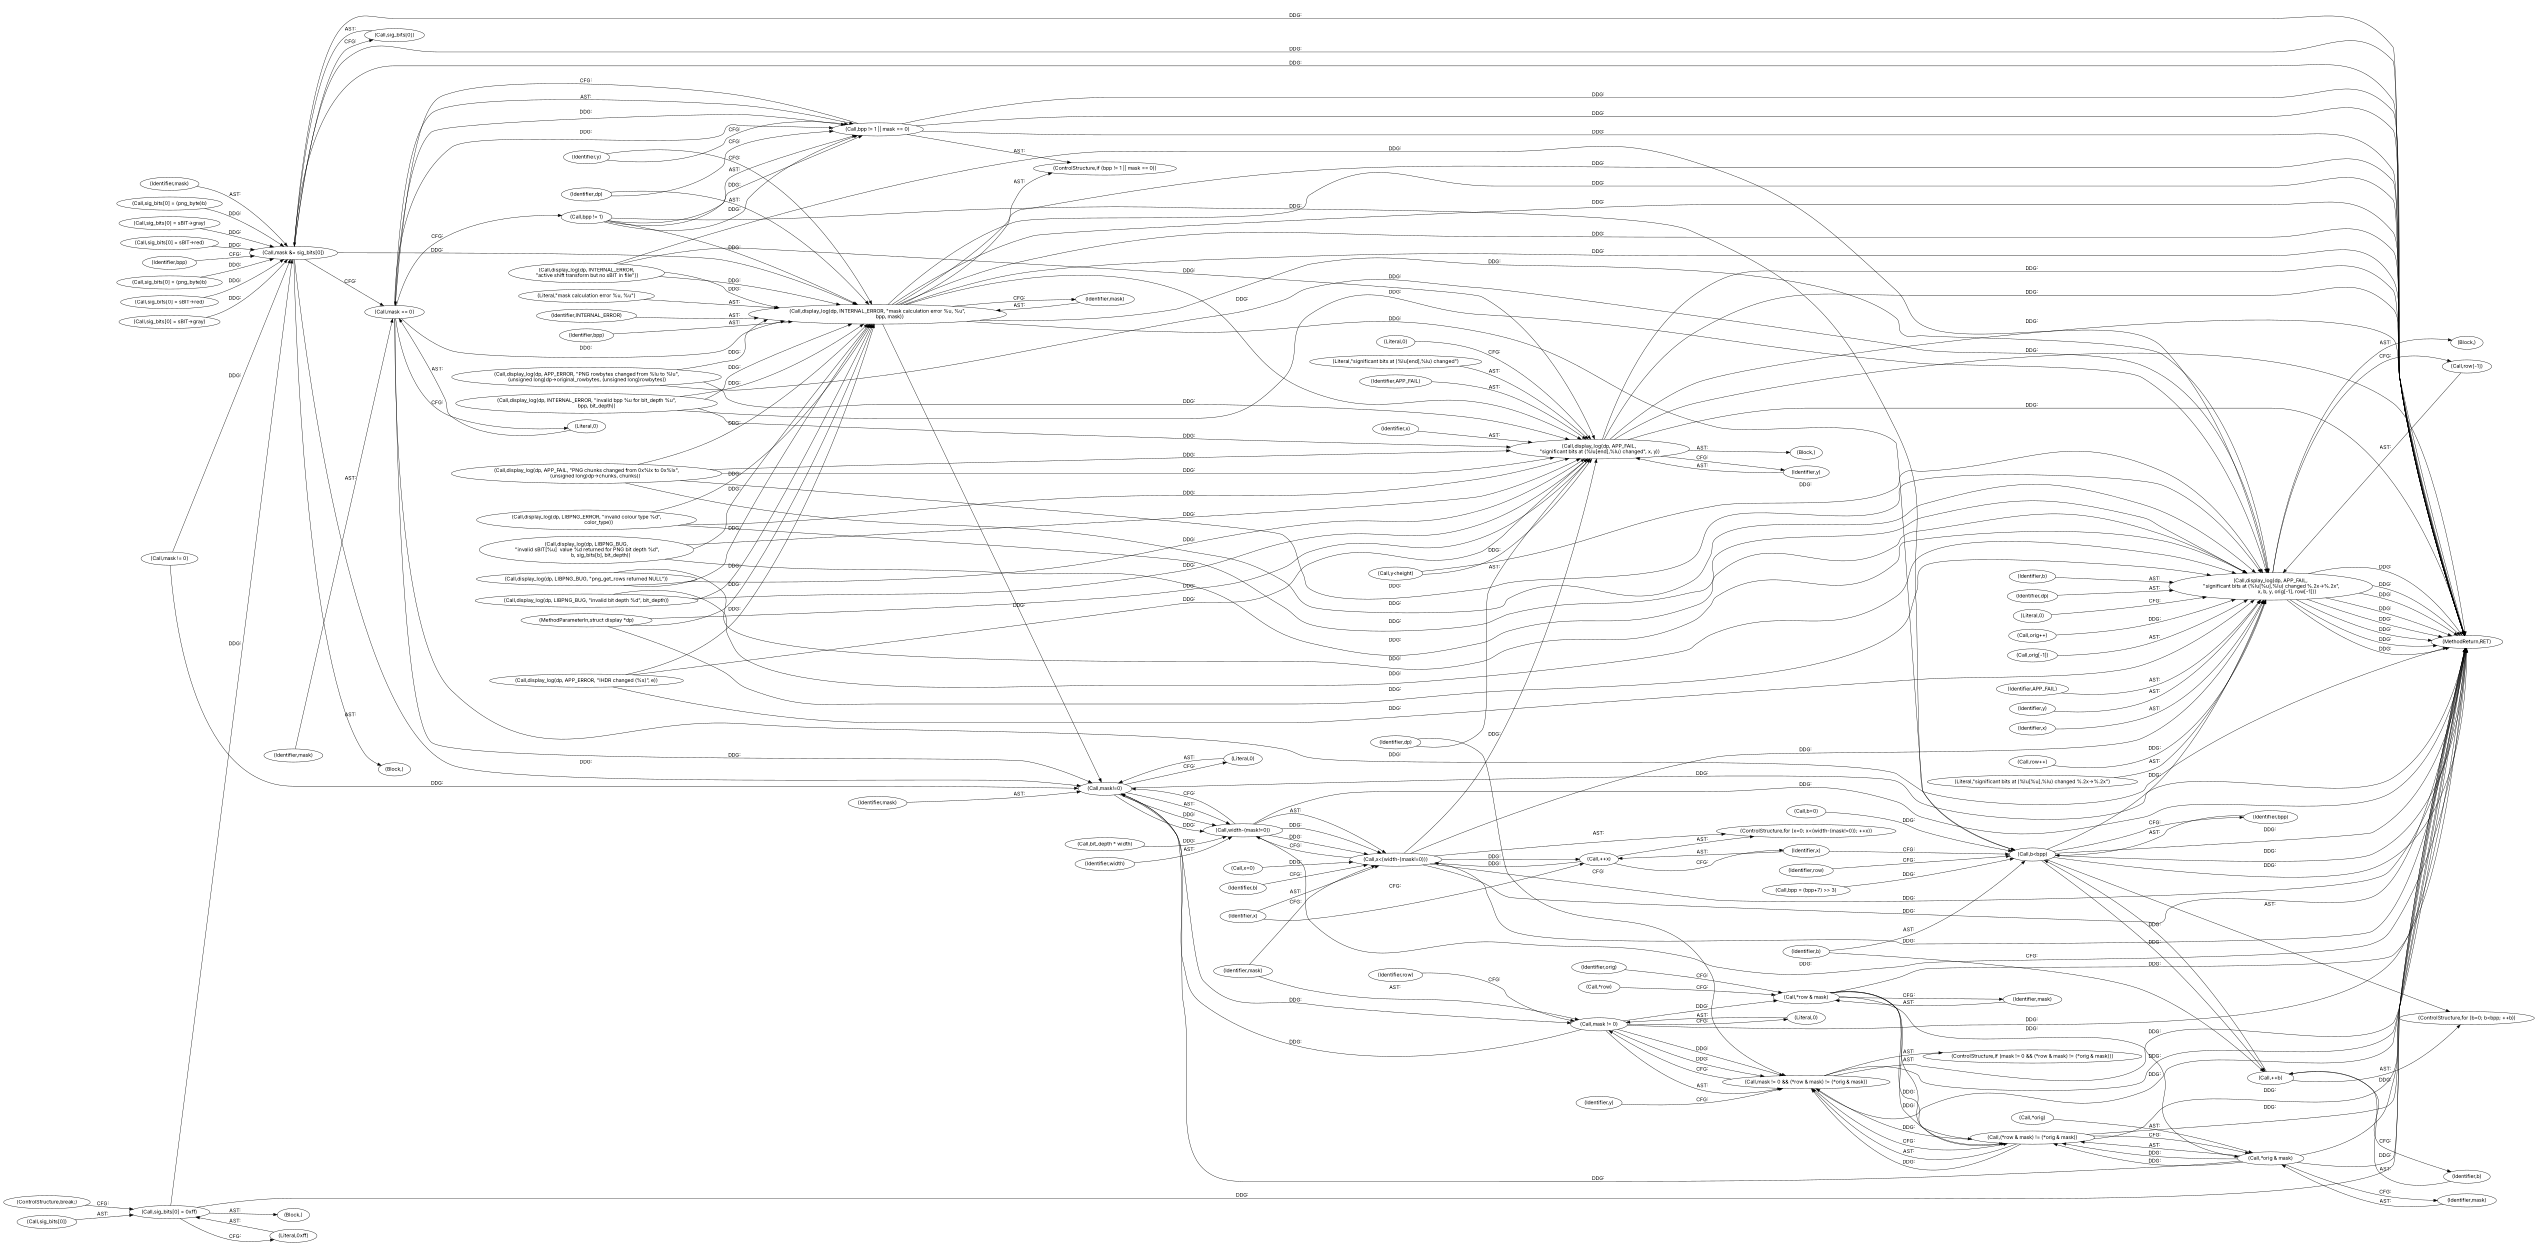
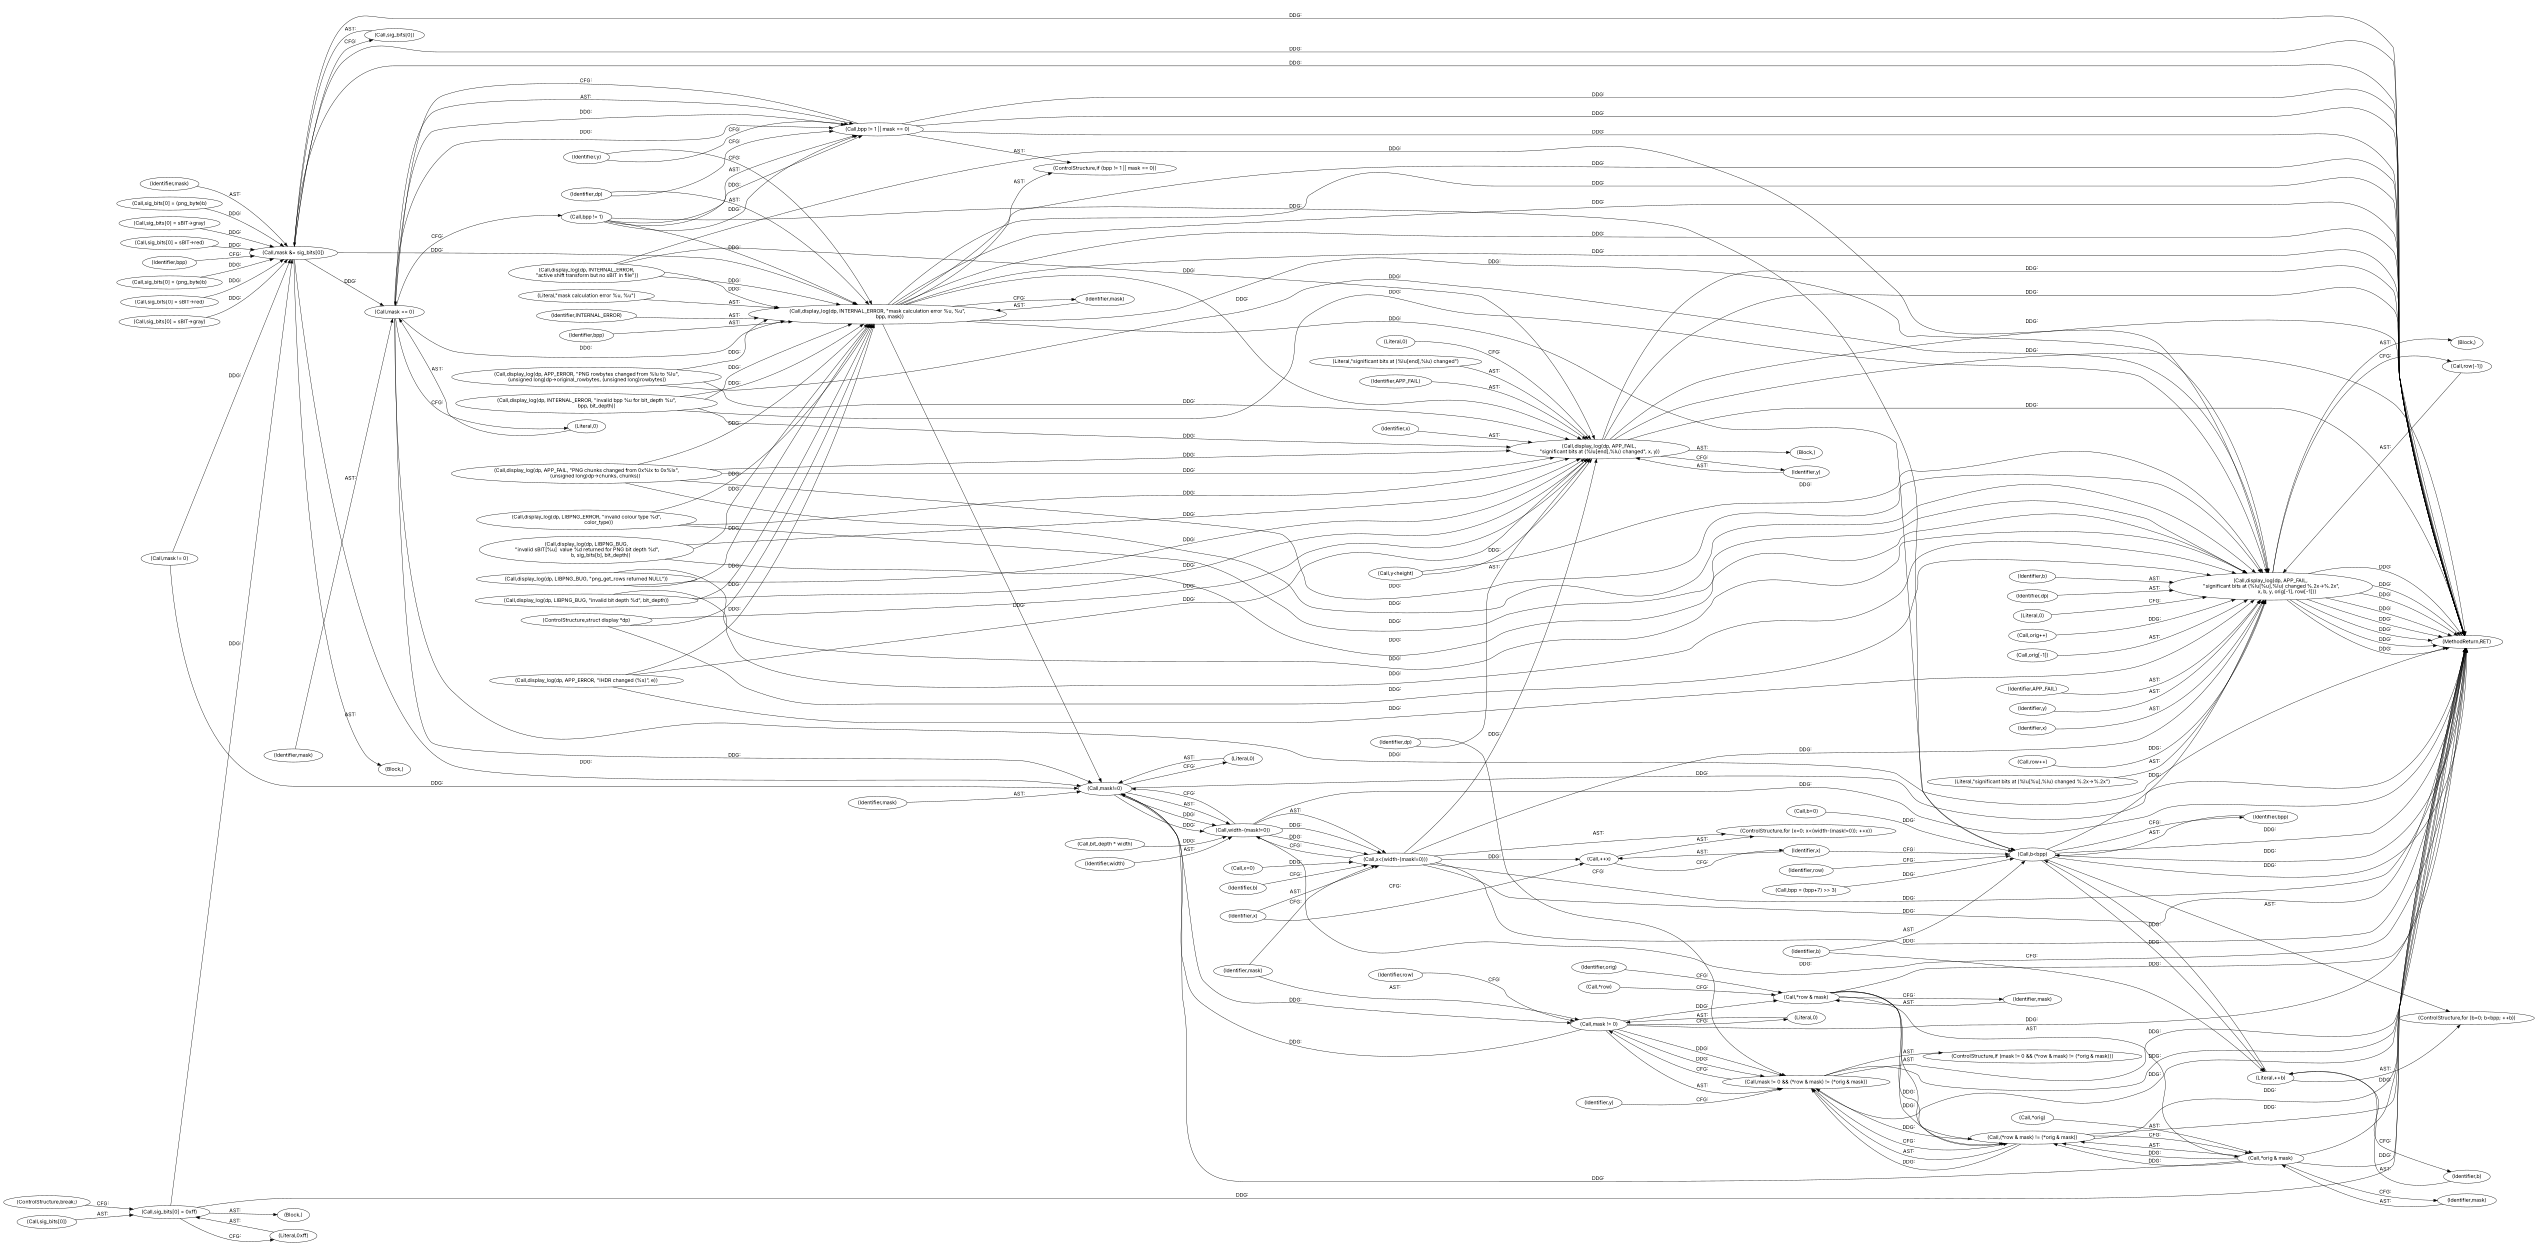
(351, 282) -> (351, 282)
(587, 620) -> (587, 620)
(1510, 867) -> none
(2032, 1029) -> (2032, 1029)
(2271, 1078) -> (2271, 1078)
